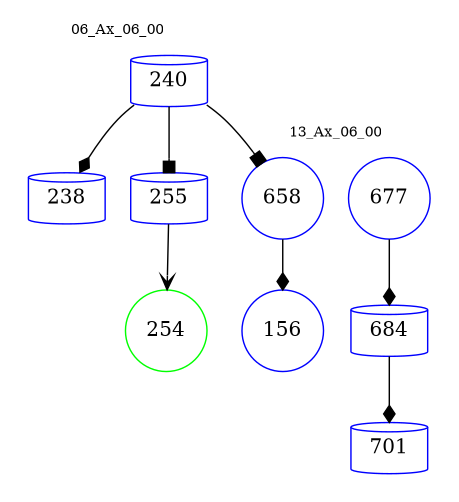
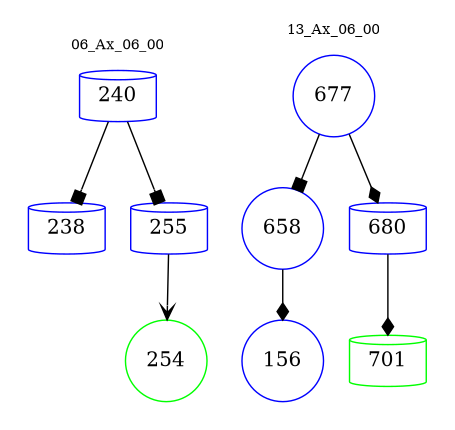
(109, 129) -> (95, 156)
(240, 135) -> (311, 156)
(389, 331) -> (388, 228)
(389, 448) -> (388, 361)
